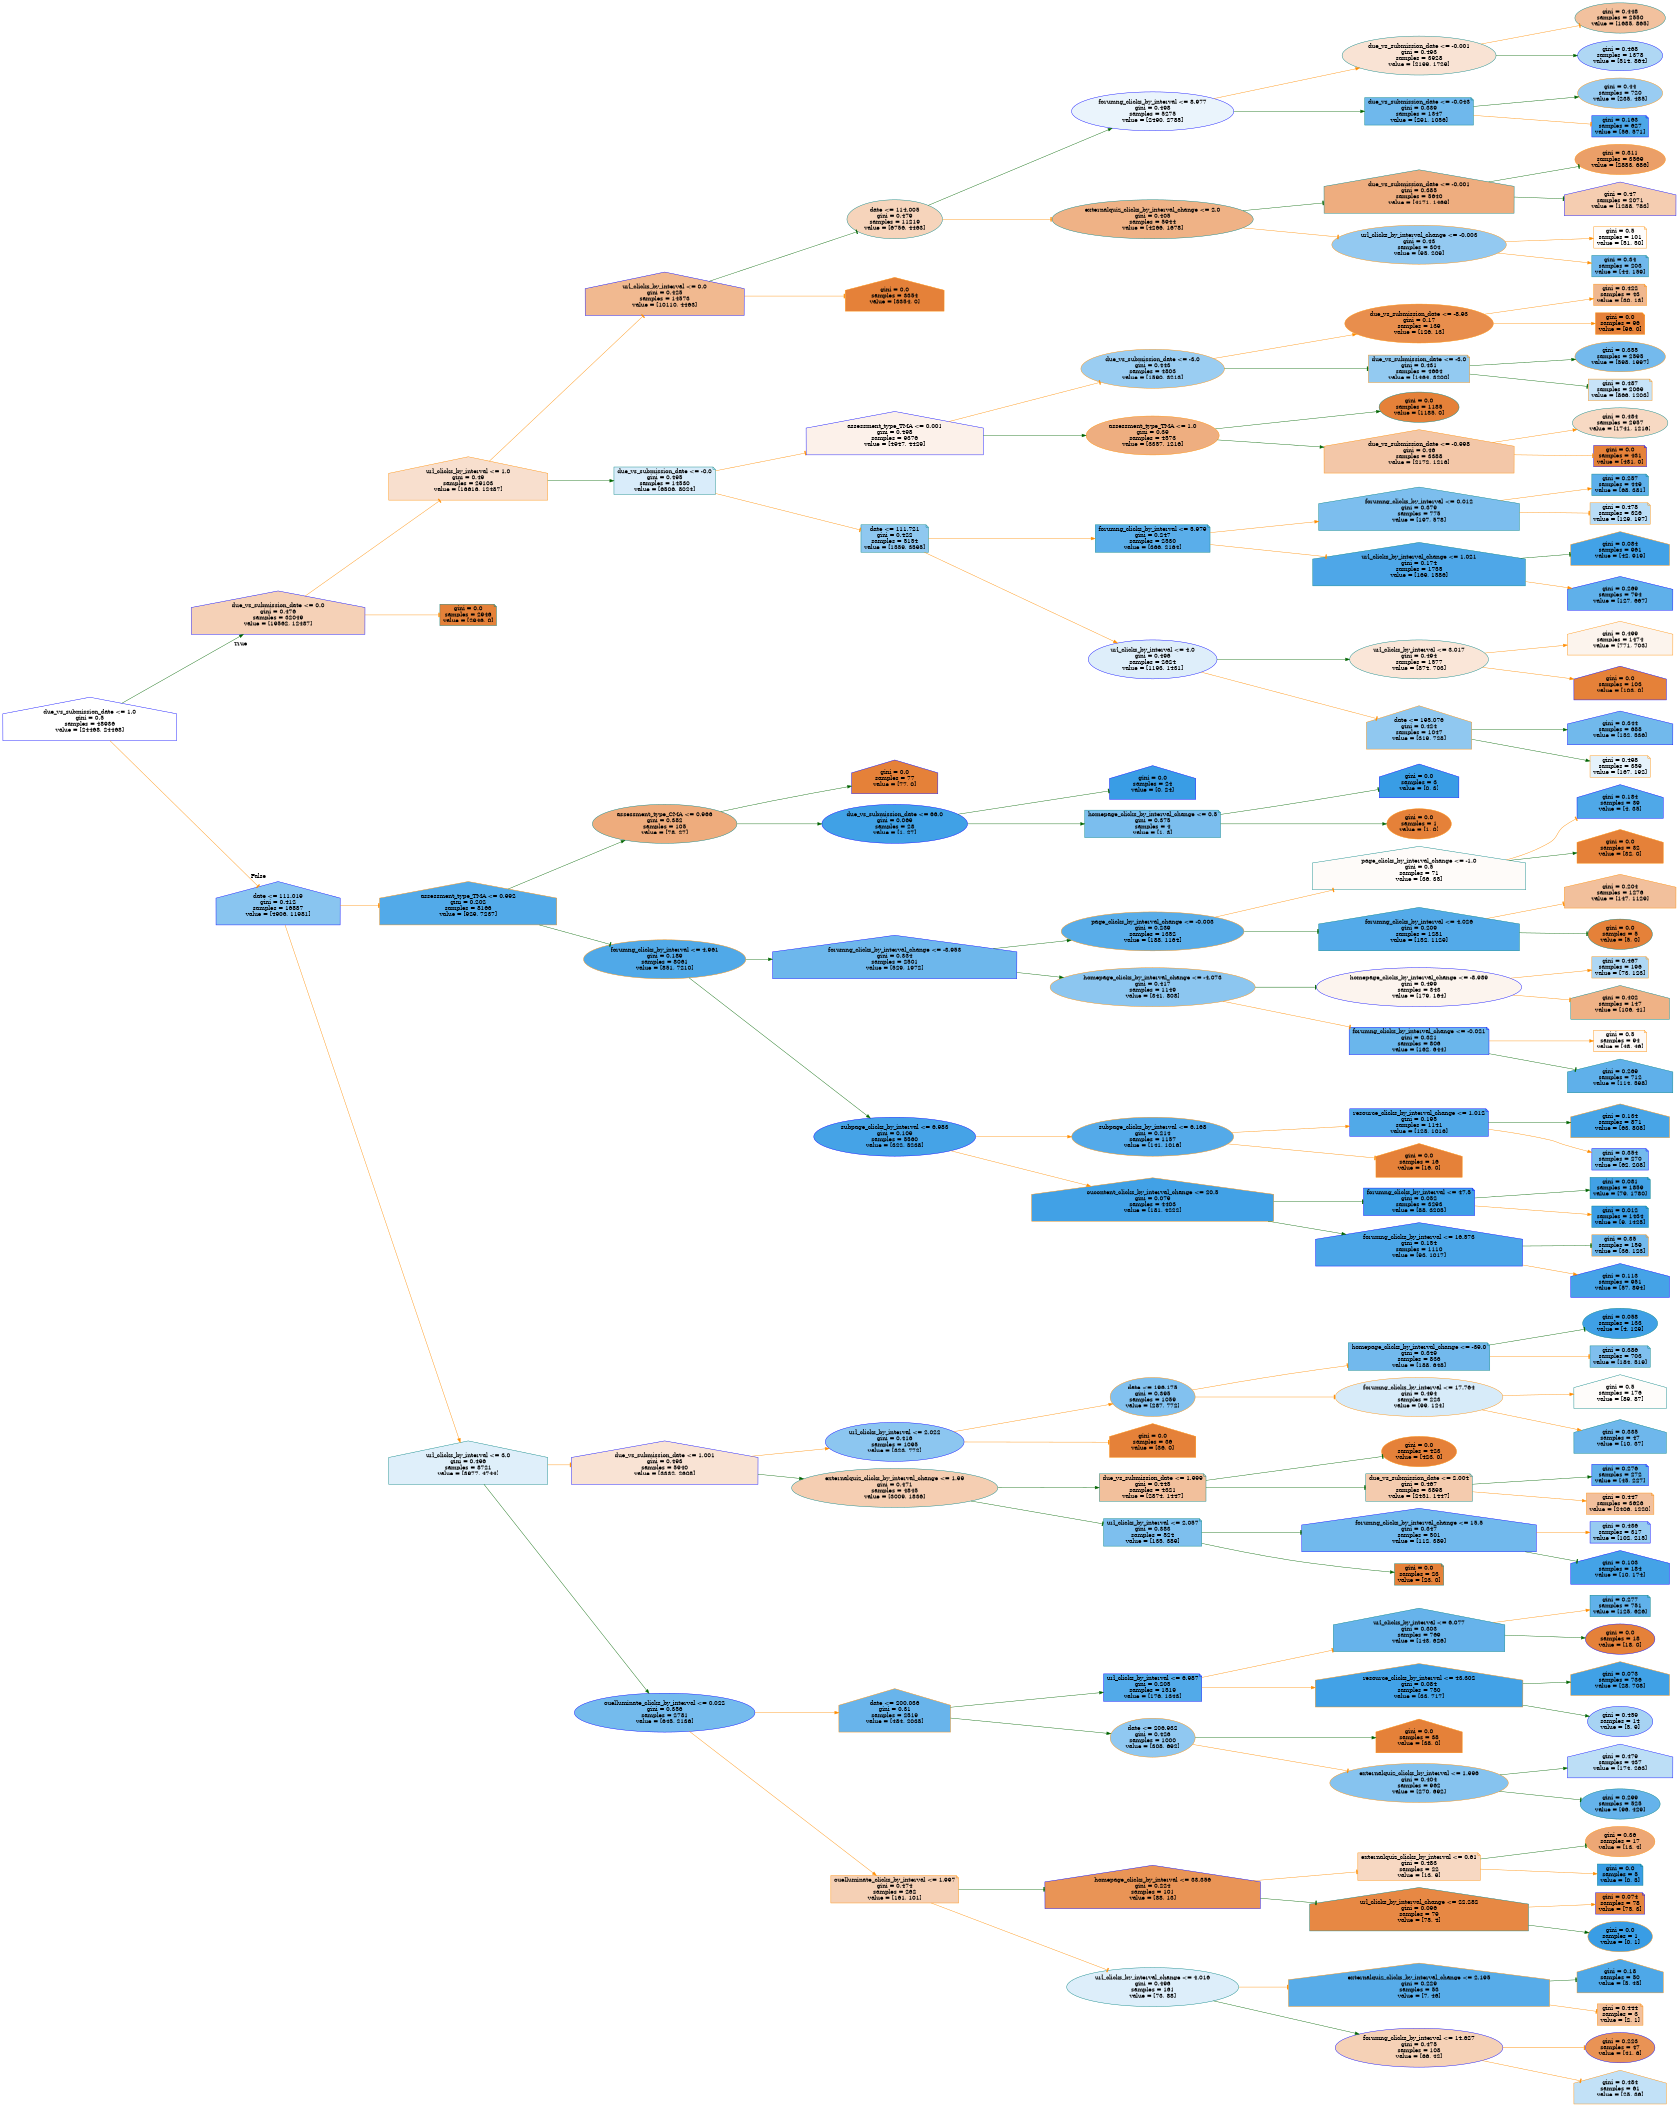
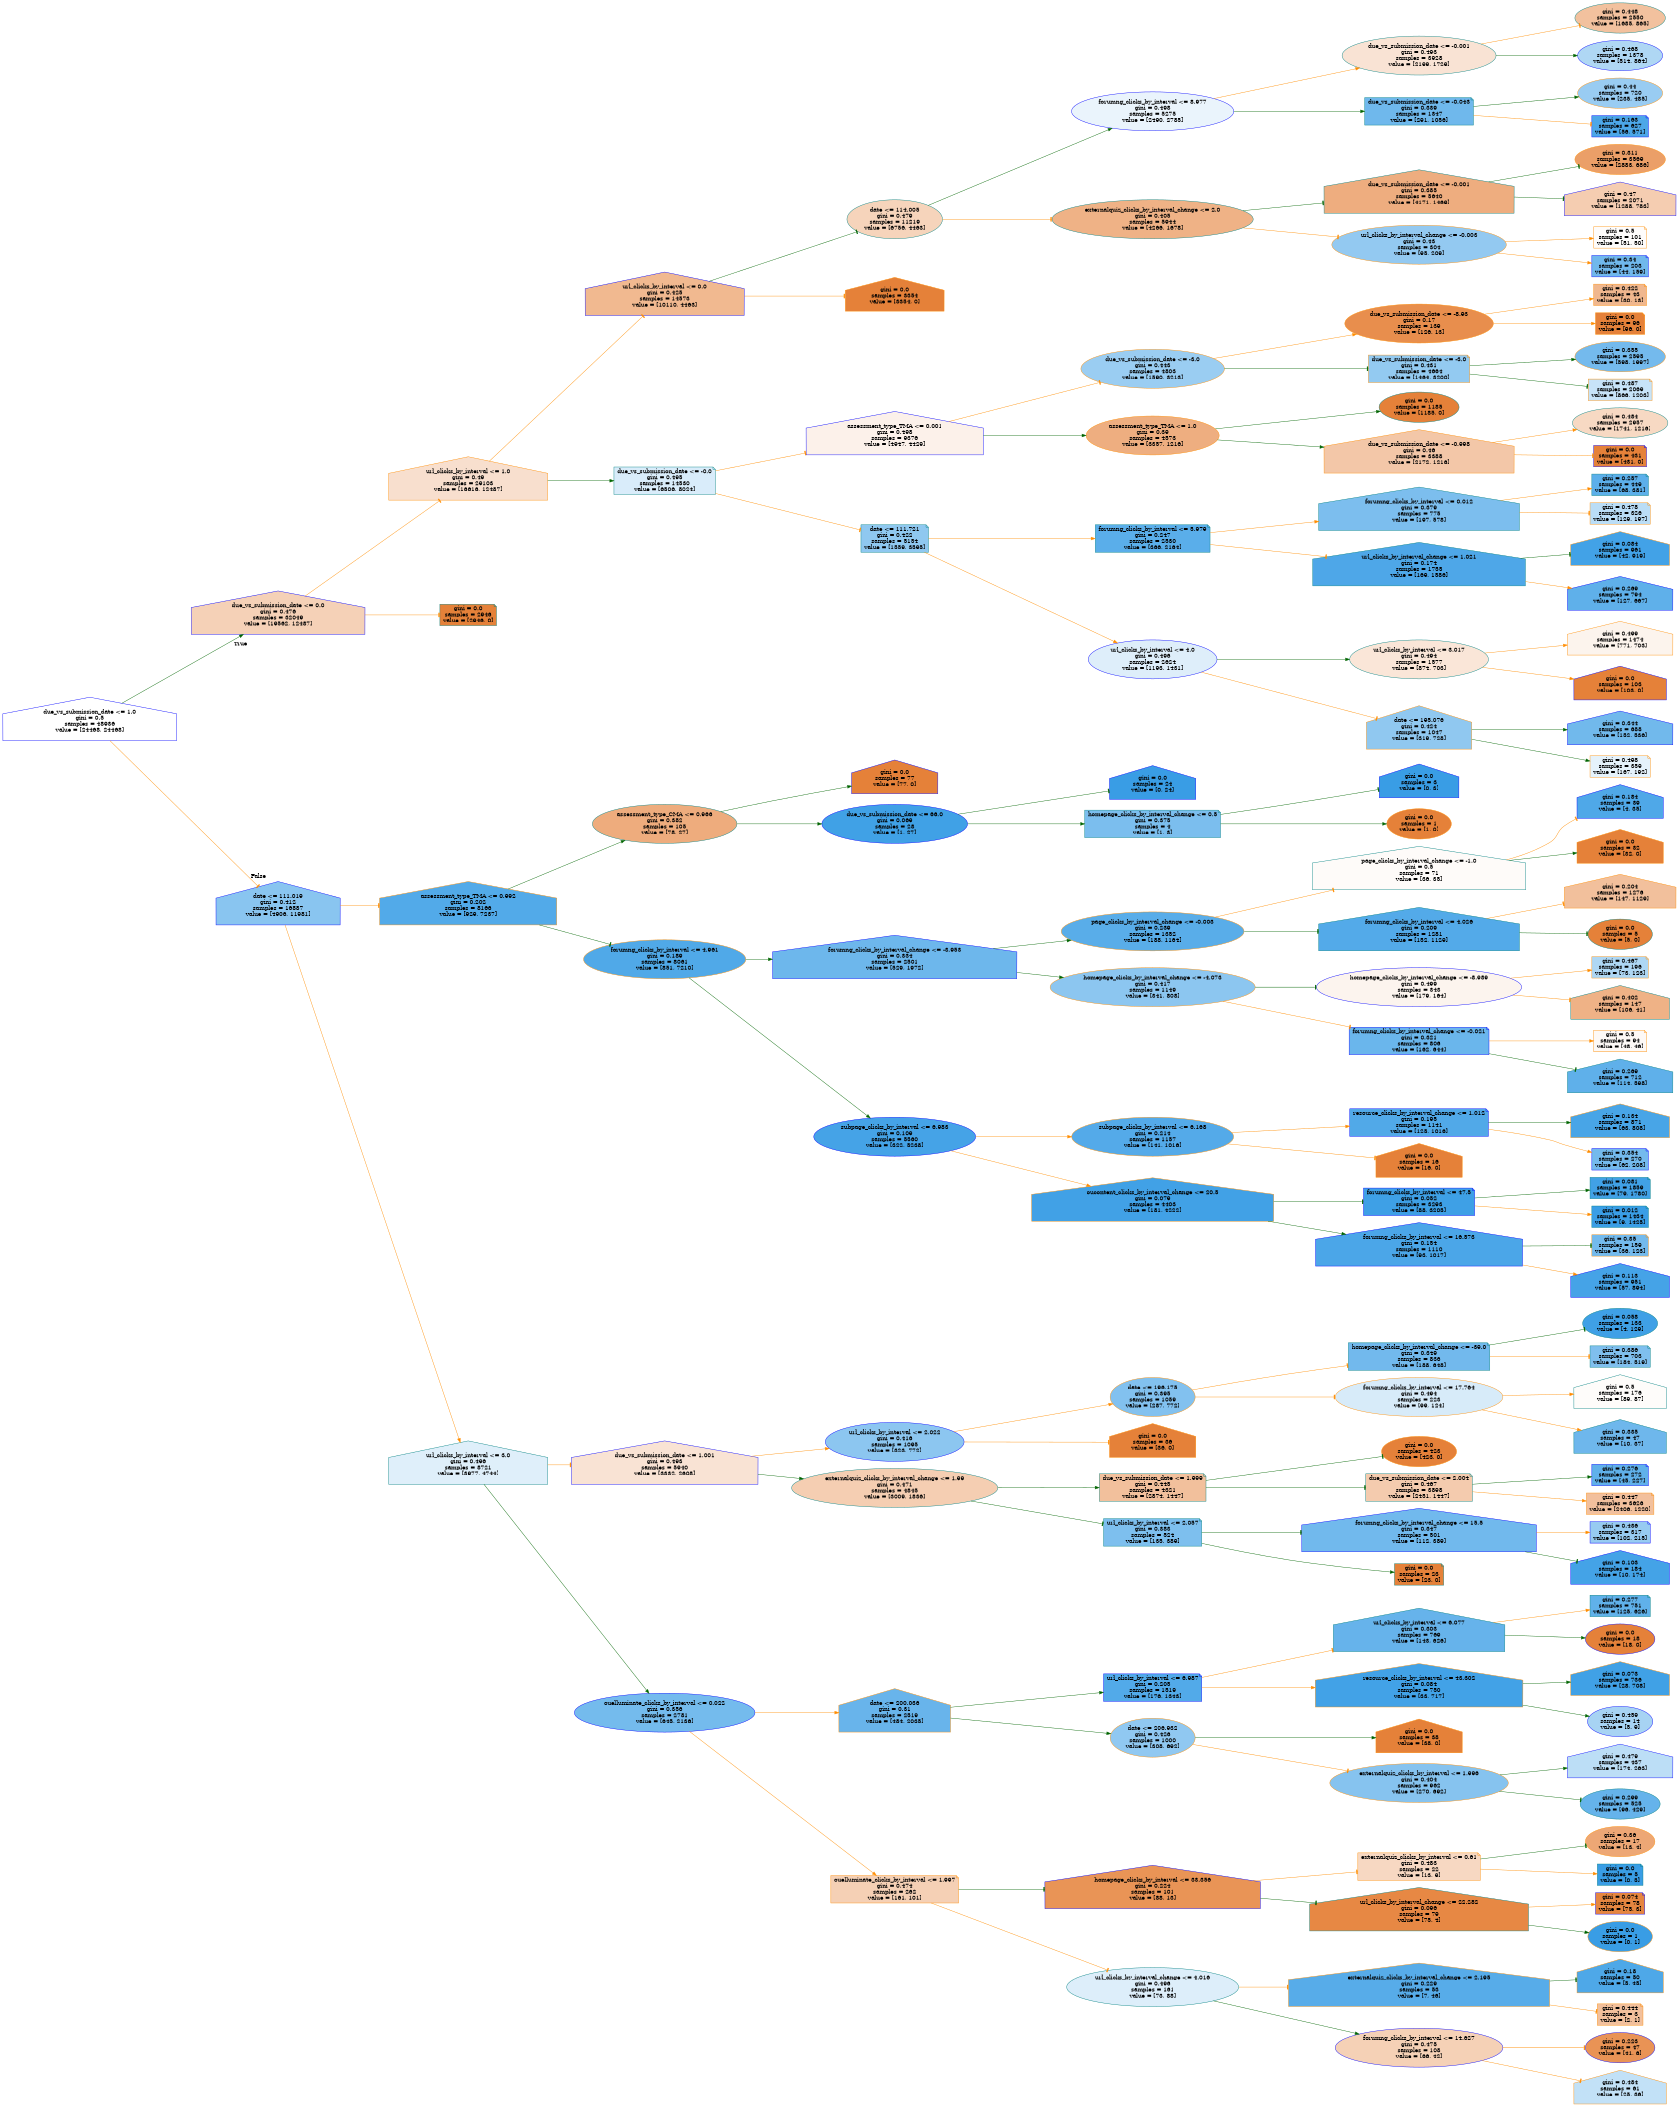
(1620, 266) -> (1620, 266)
